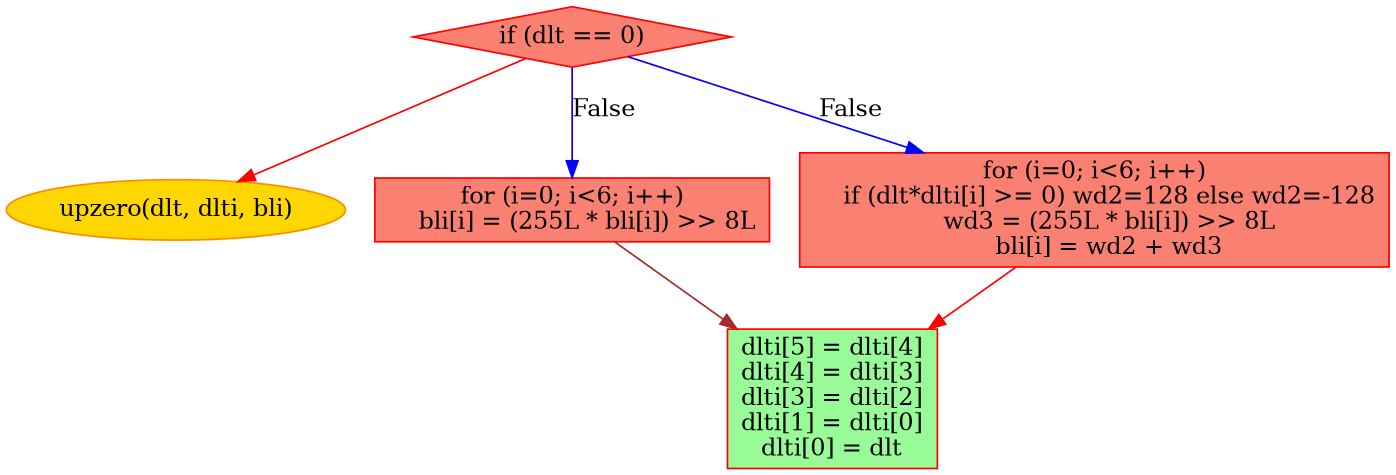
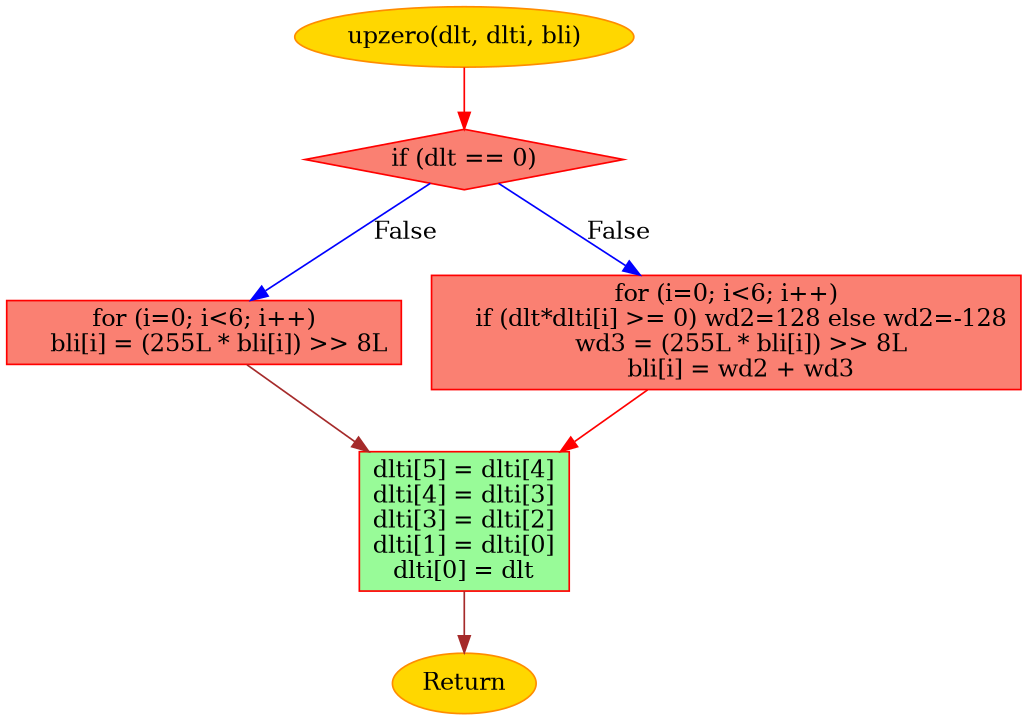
(390, 117) -> (464, 90)
none -> (464, 683)
